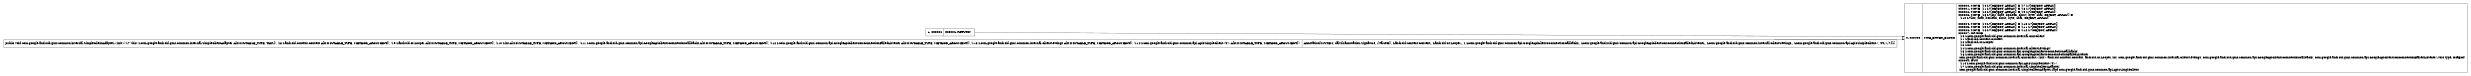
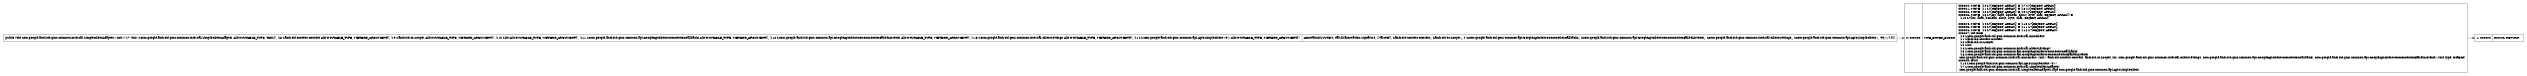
(1438, 35) -> (2470, 38)
